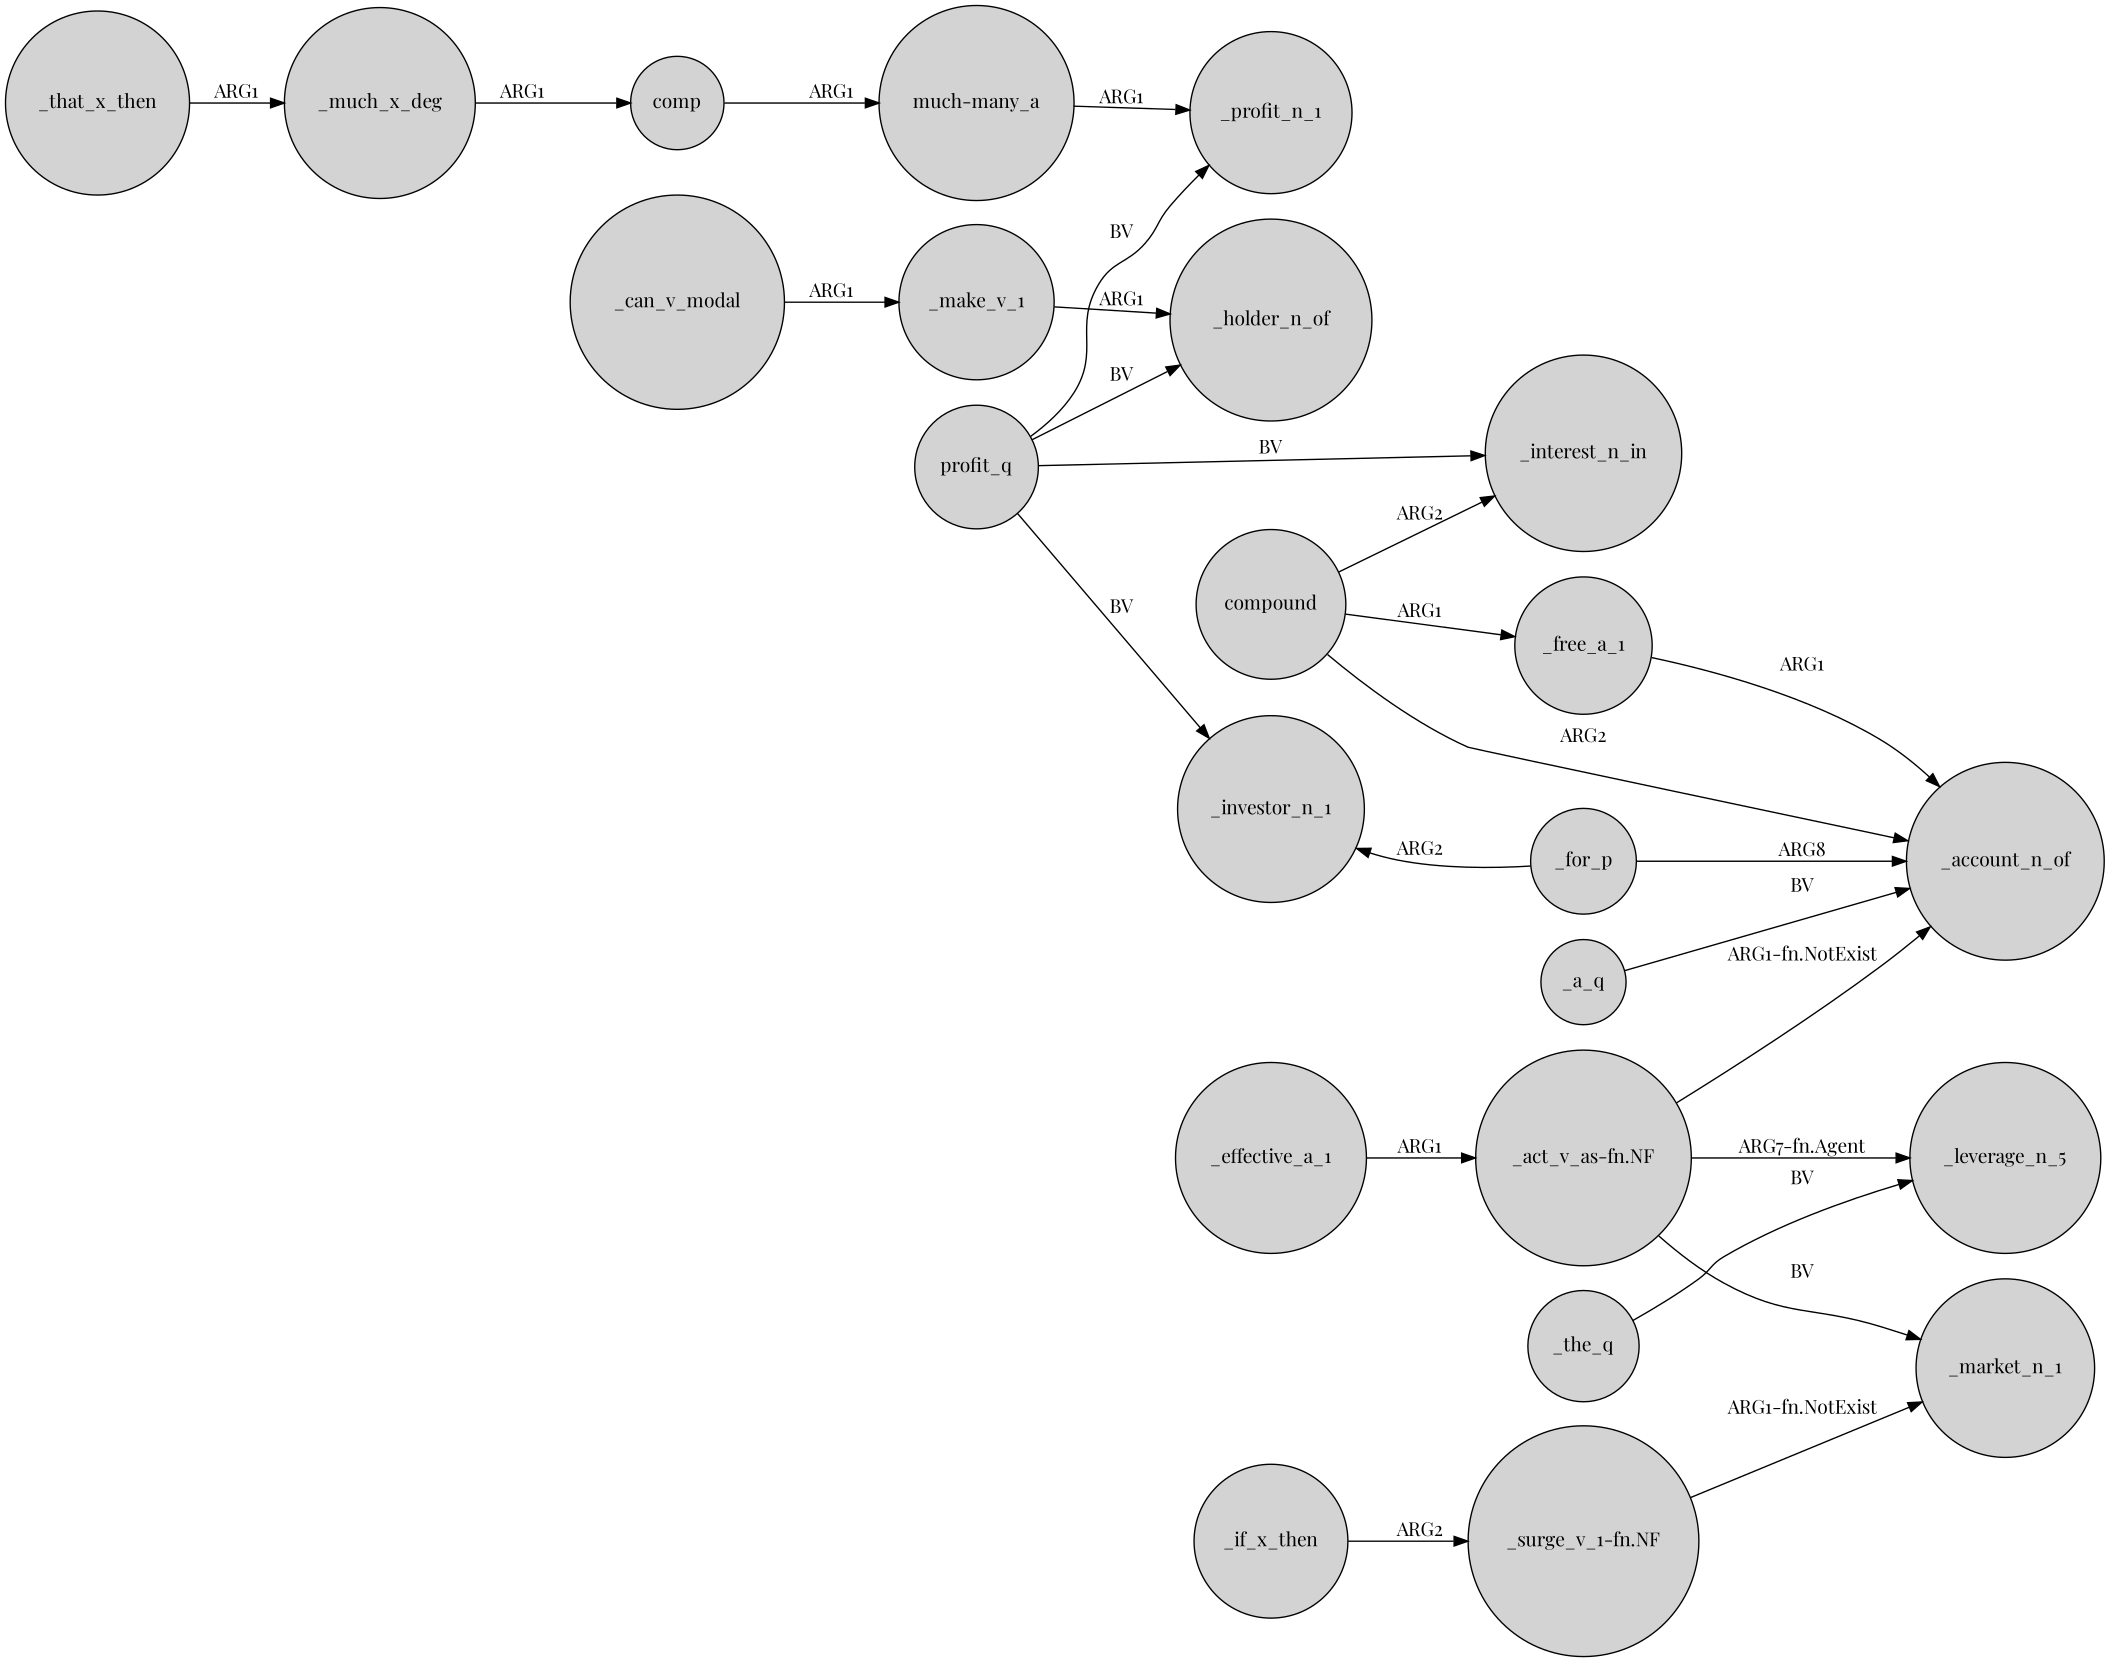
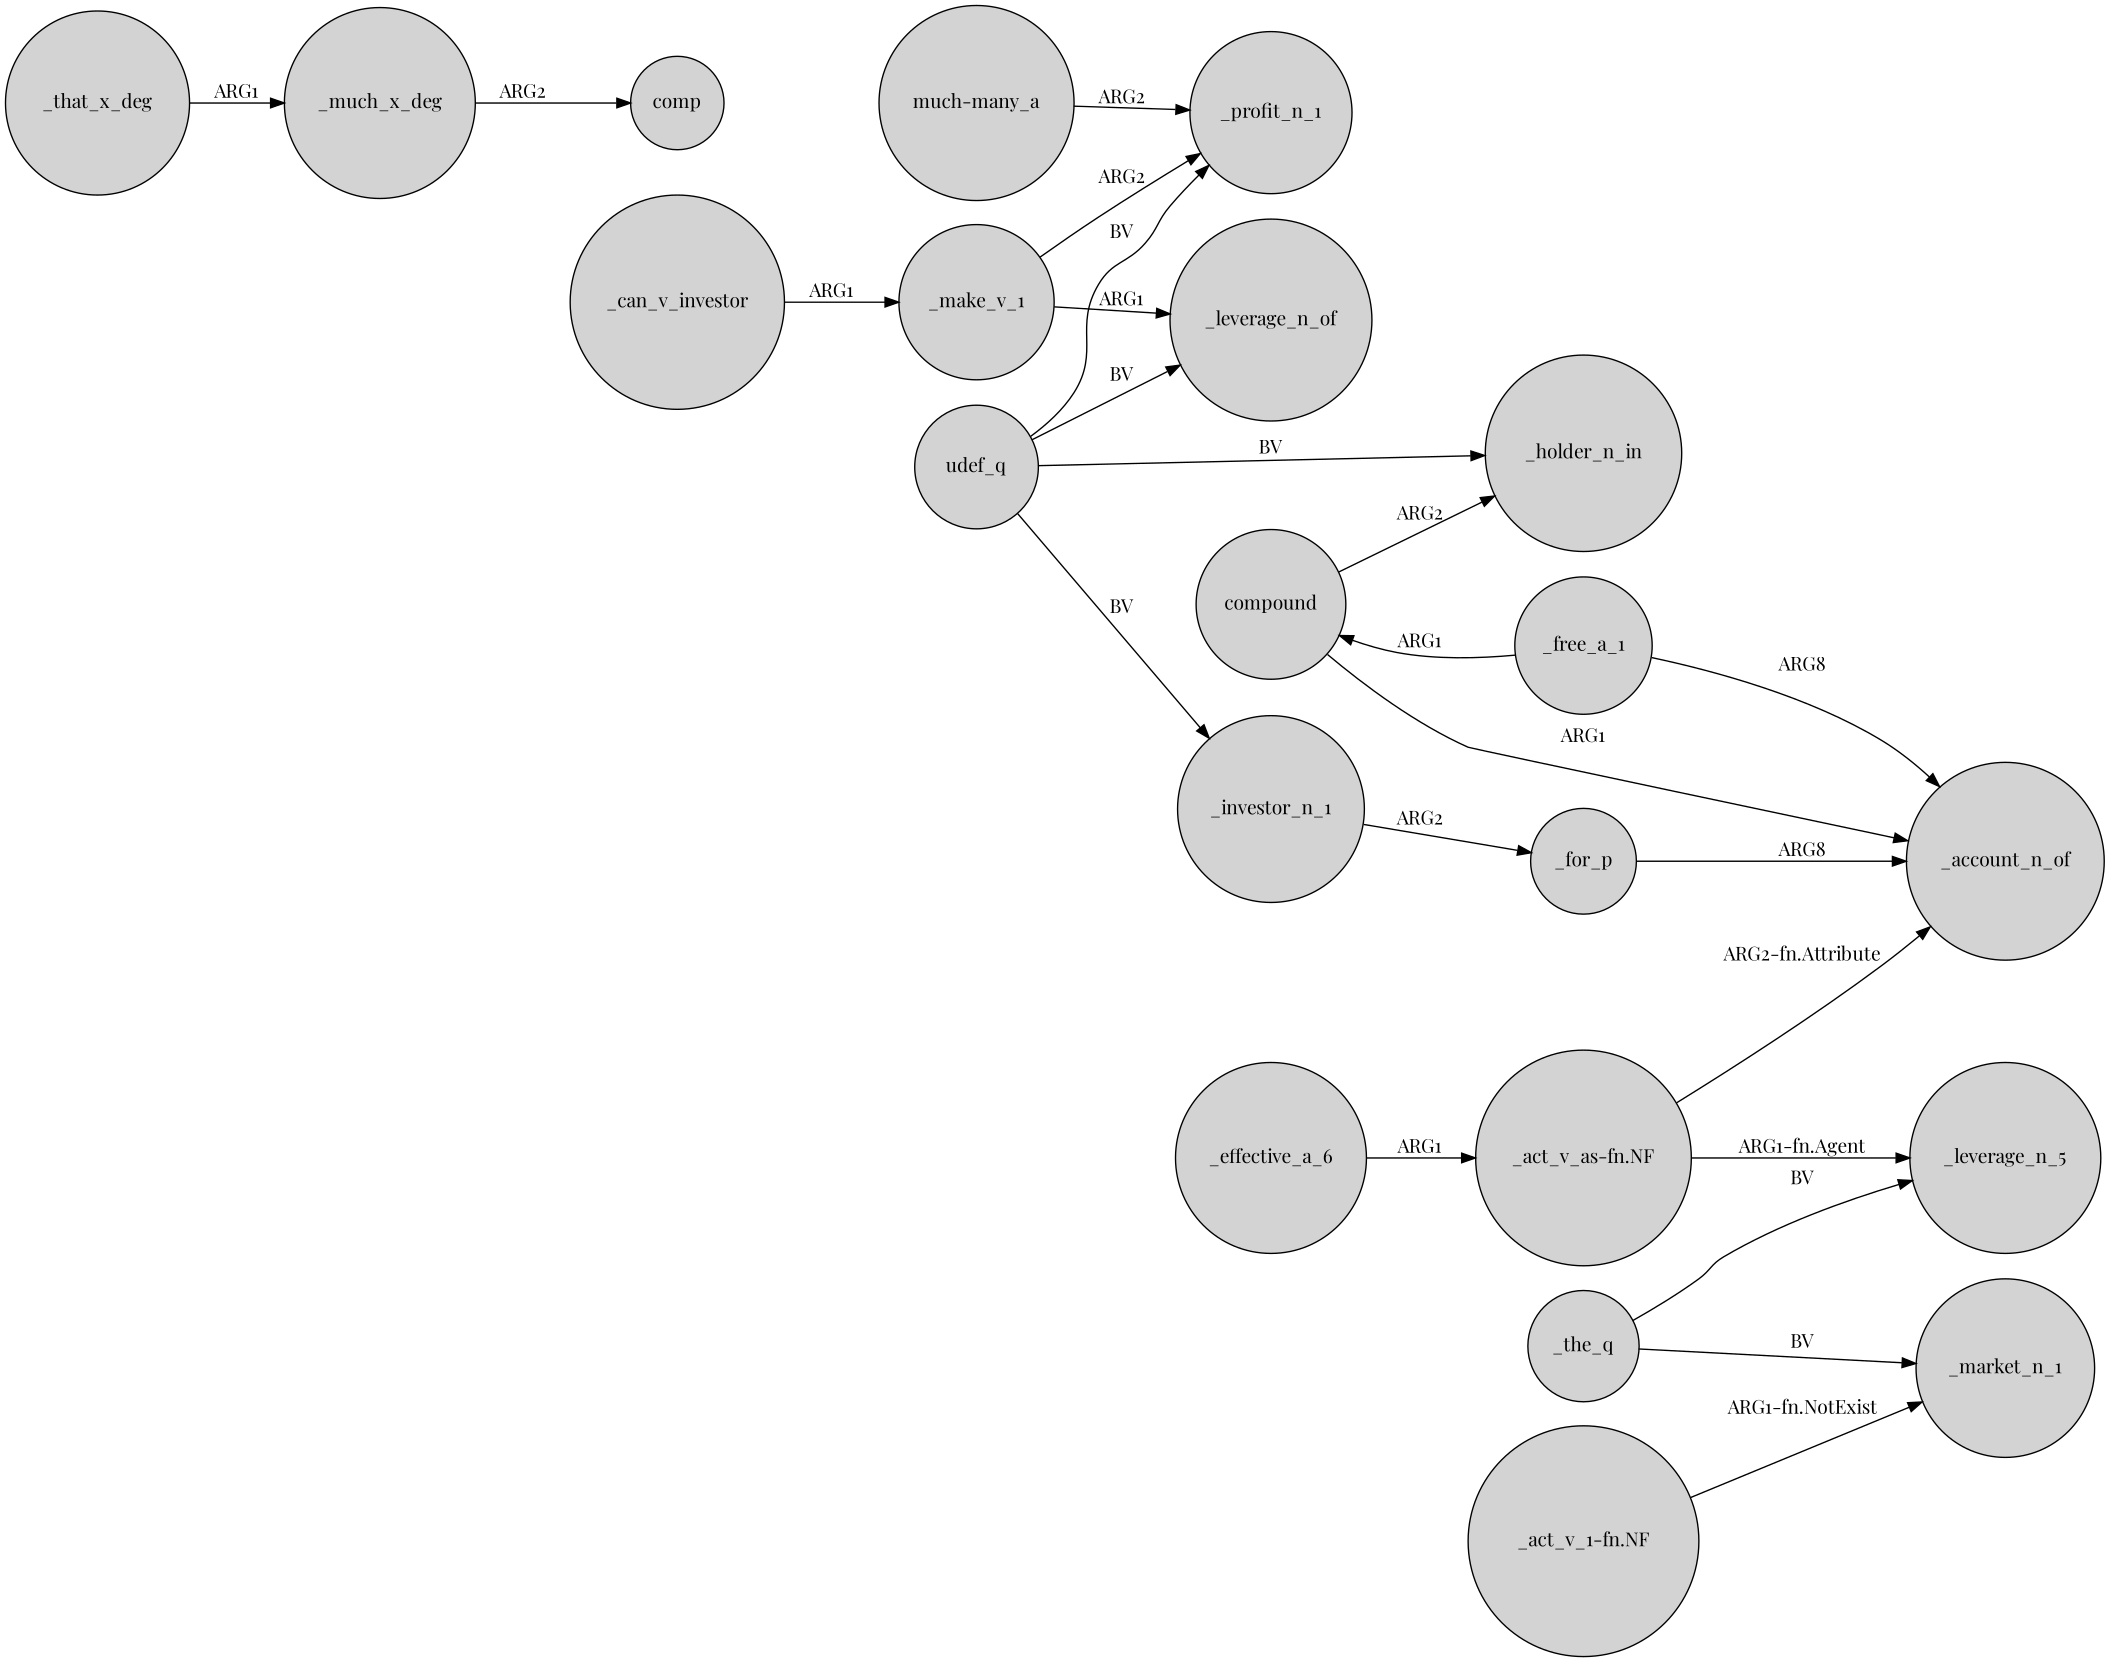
(523, 93) -> (523, 93)
(1122, 98) -> (1122, 98)
(98, 103) -> (98, 103)
(795, 103) -> none
none -> (1113, 208)
(677, 302) -> (677, 302)
(1271, 320) -> (1271, 320)
(1583, 453) -> (1583, 453)
(977, 467) -> (977, 467)
(1423, 624) -> (1433, 657)
(1803, 666) -> (1803, 666)
(1583, 737) -> (1583, 737)
(1450, 866) -> (1441, 837)
(1803, 955) -> (1803, 955)
(1583, 982) -> none
(1803, 1148) -> (1803, 1148)
(1271, 1158) -> (1271, 1158)
(1775, 1304) -> (1770, 1356)
(1271, 1541) -> none
(1583, 1541) -> (1583, 1541)
